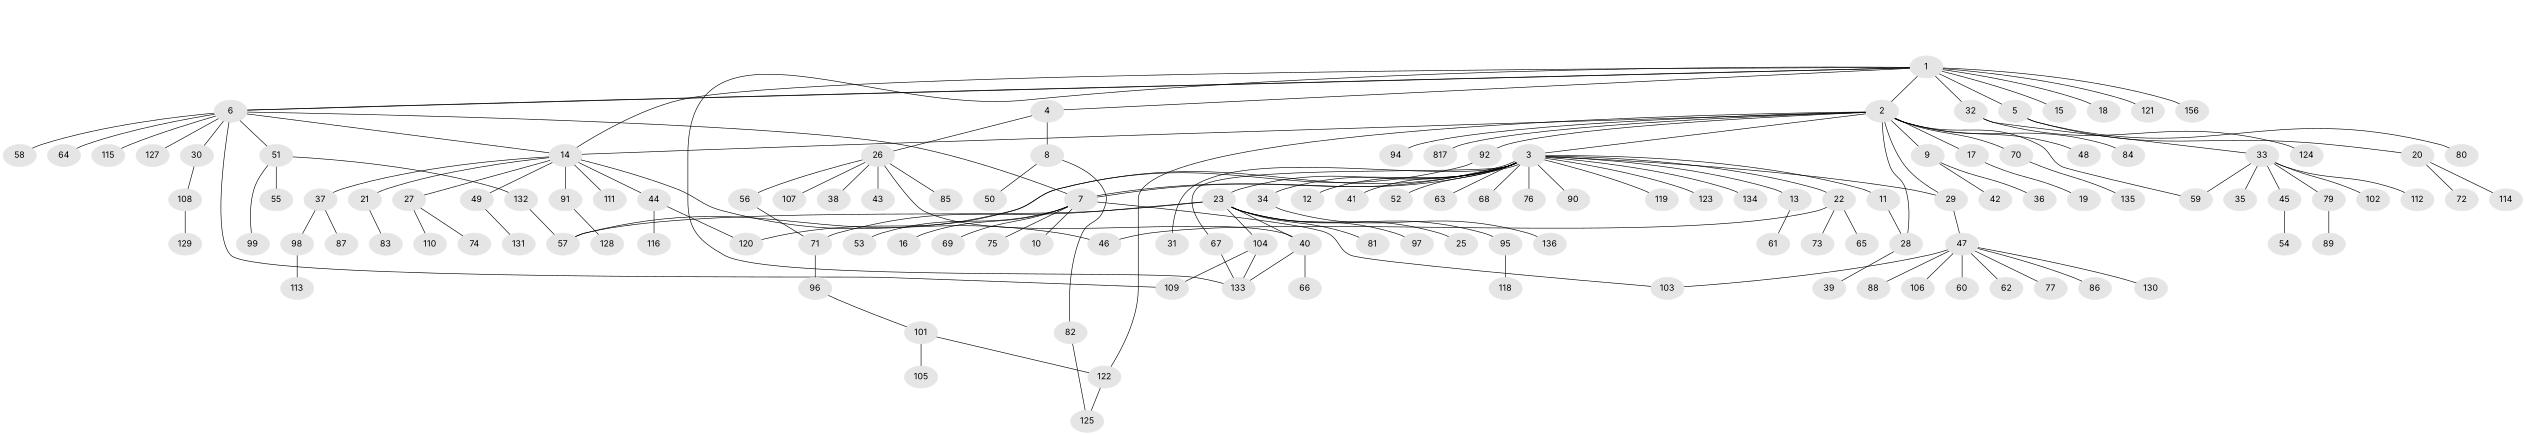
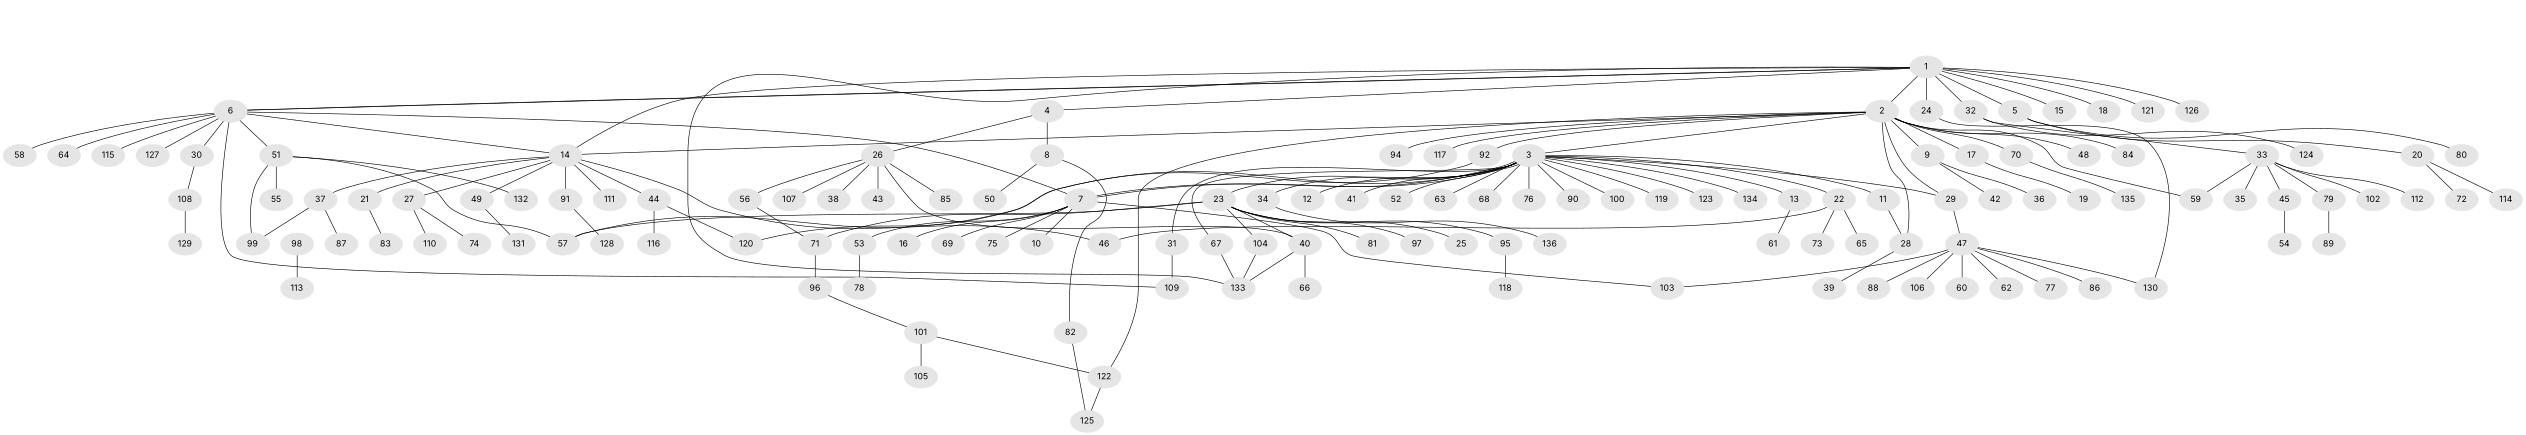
none -> (1926, 111)
(2192, 111) -> (2192, 111)
(1440, 156) -> (1440, 156)
none -> (1618, 200)
(309, 222) -> (287, 222)
(542, 222) -> (426, 186)
(1216, 266) -> (1172, 266)
none -> (860, 288)
